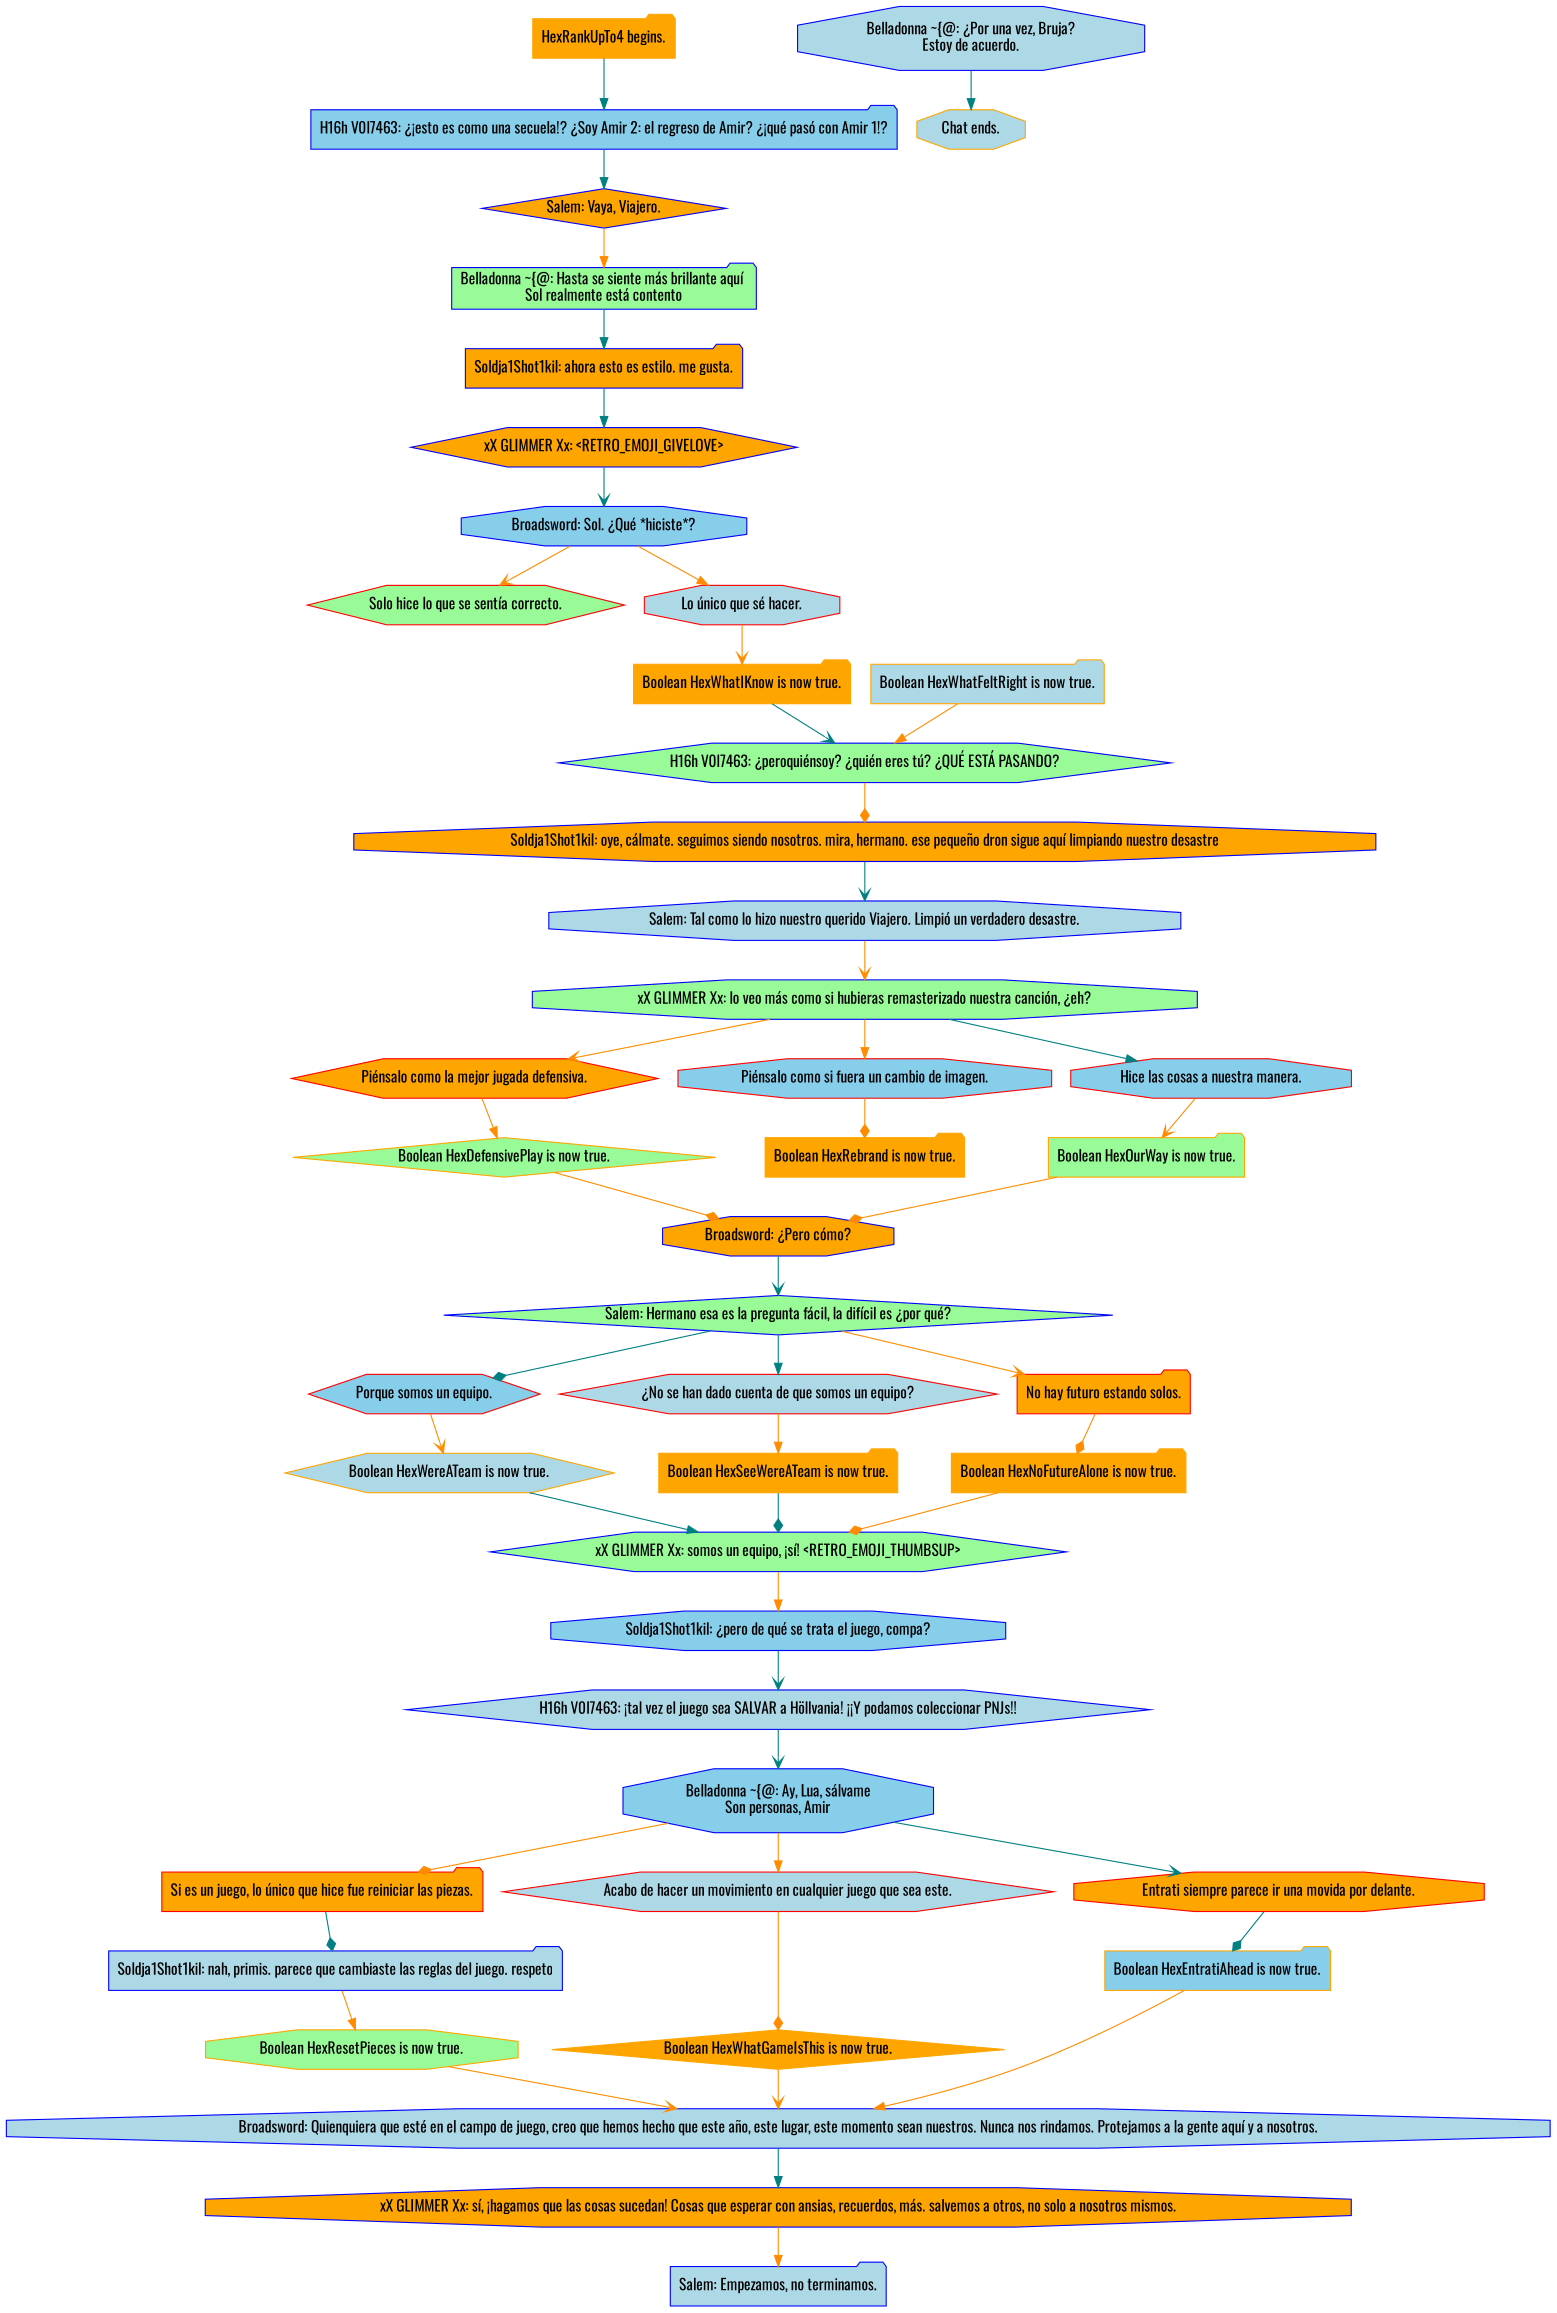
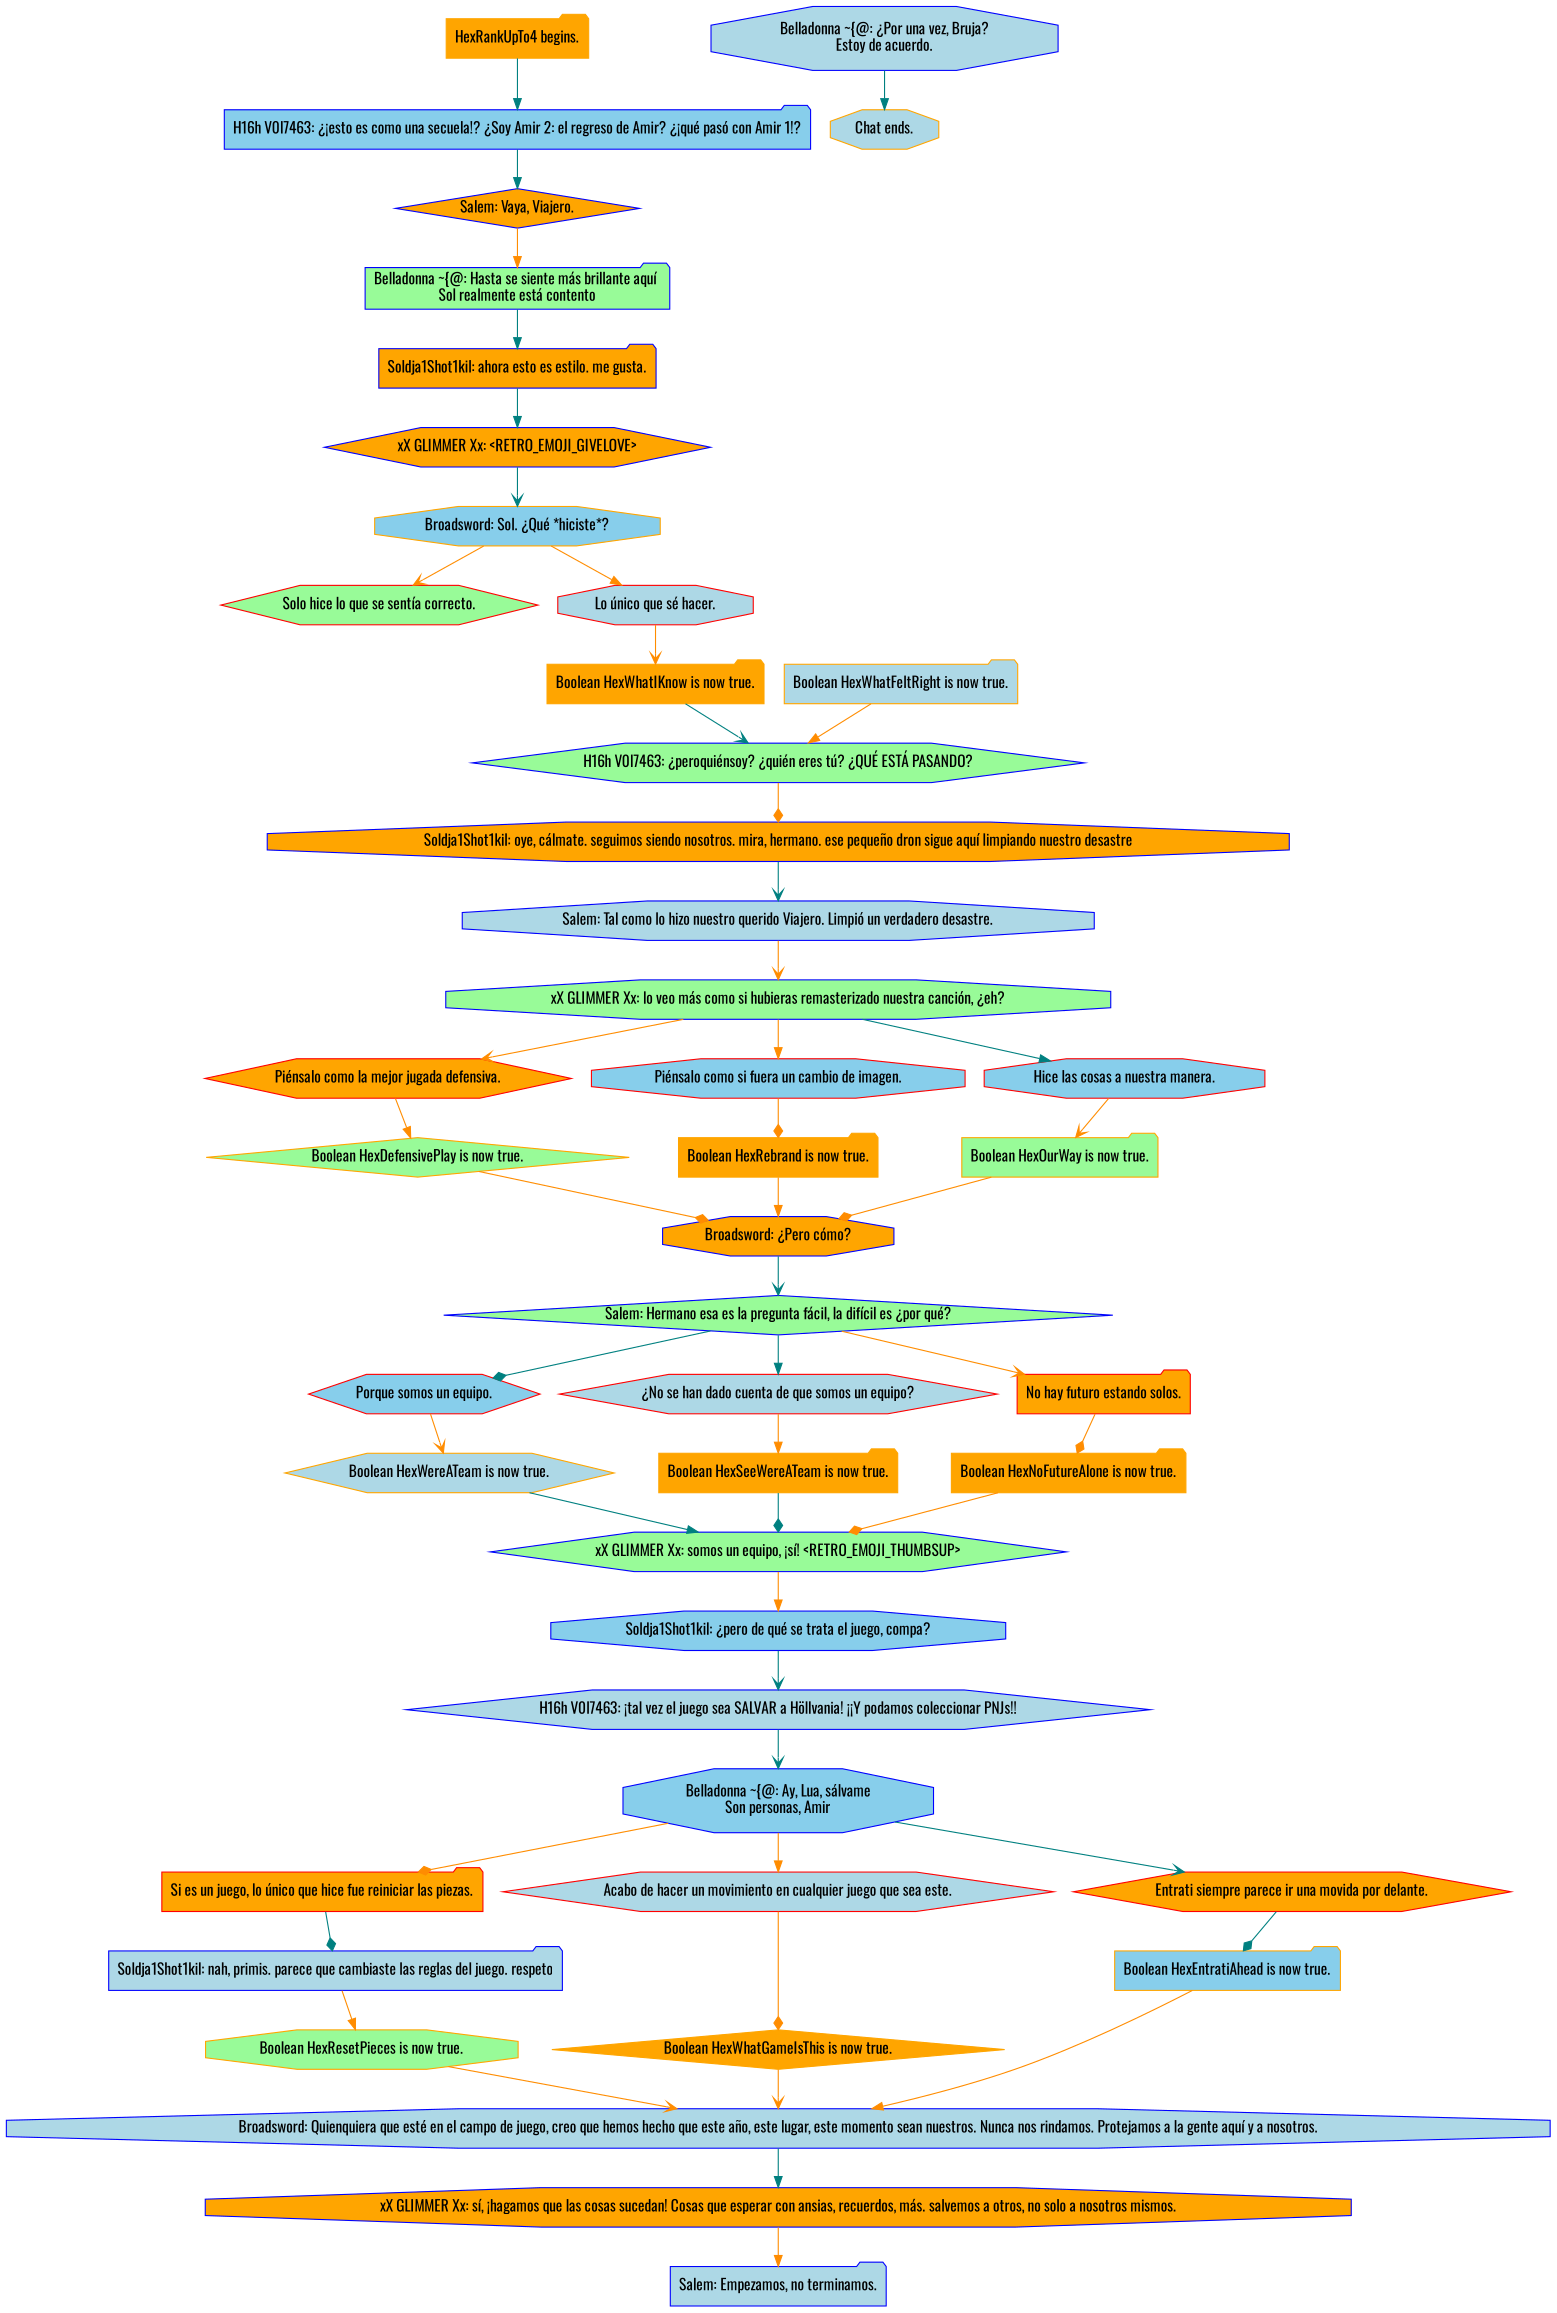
(604, 526) -> (517, 526)
none -> (778, 1191)
(1279, 1892) -> (1292, 1892)
